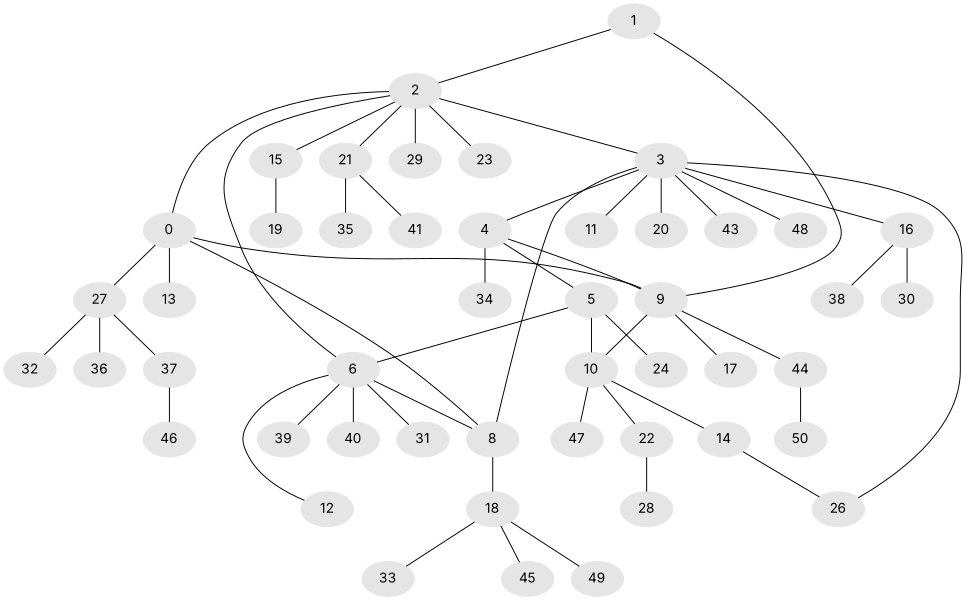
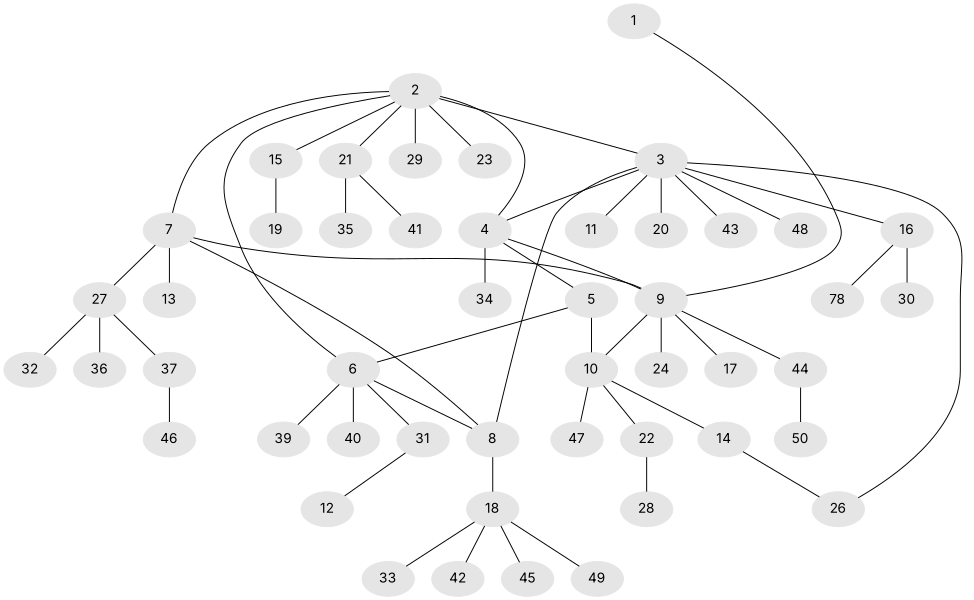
(525, 56) -> (515, 137)
(169, 230) -> (169, 230)
(837, 300) -> (837, 300)
(622, 331) -> (661, 335)
(245, 428) -> (375, 474)
none -> (458, 579)
